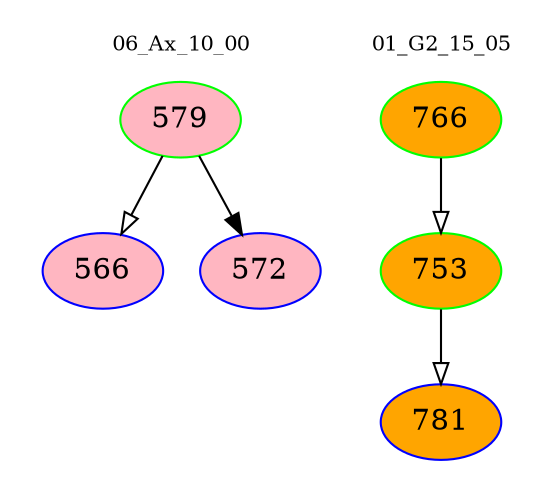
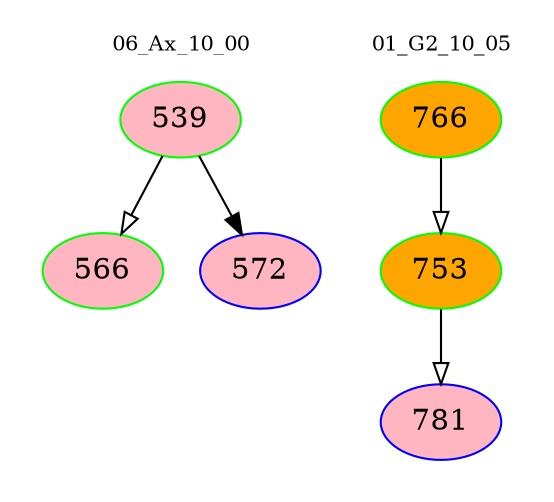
(442, 45) -> (442, 45)
(181, 120) -> (181, 120)
(103, 271) -> (103, 271)
(441, 422) -> (441, 422)
